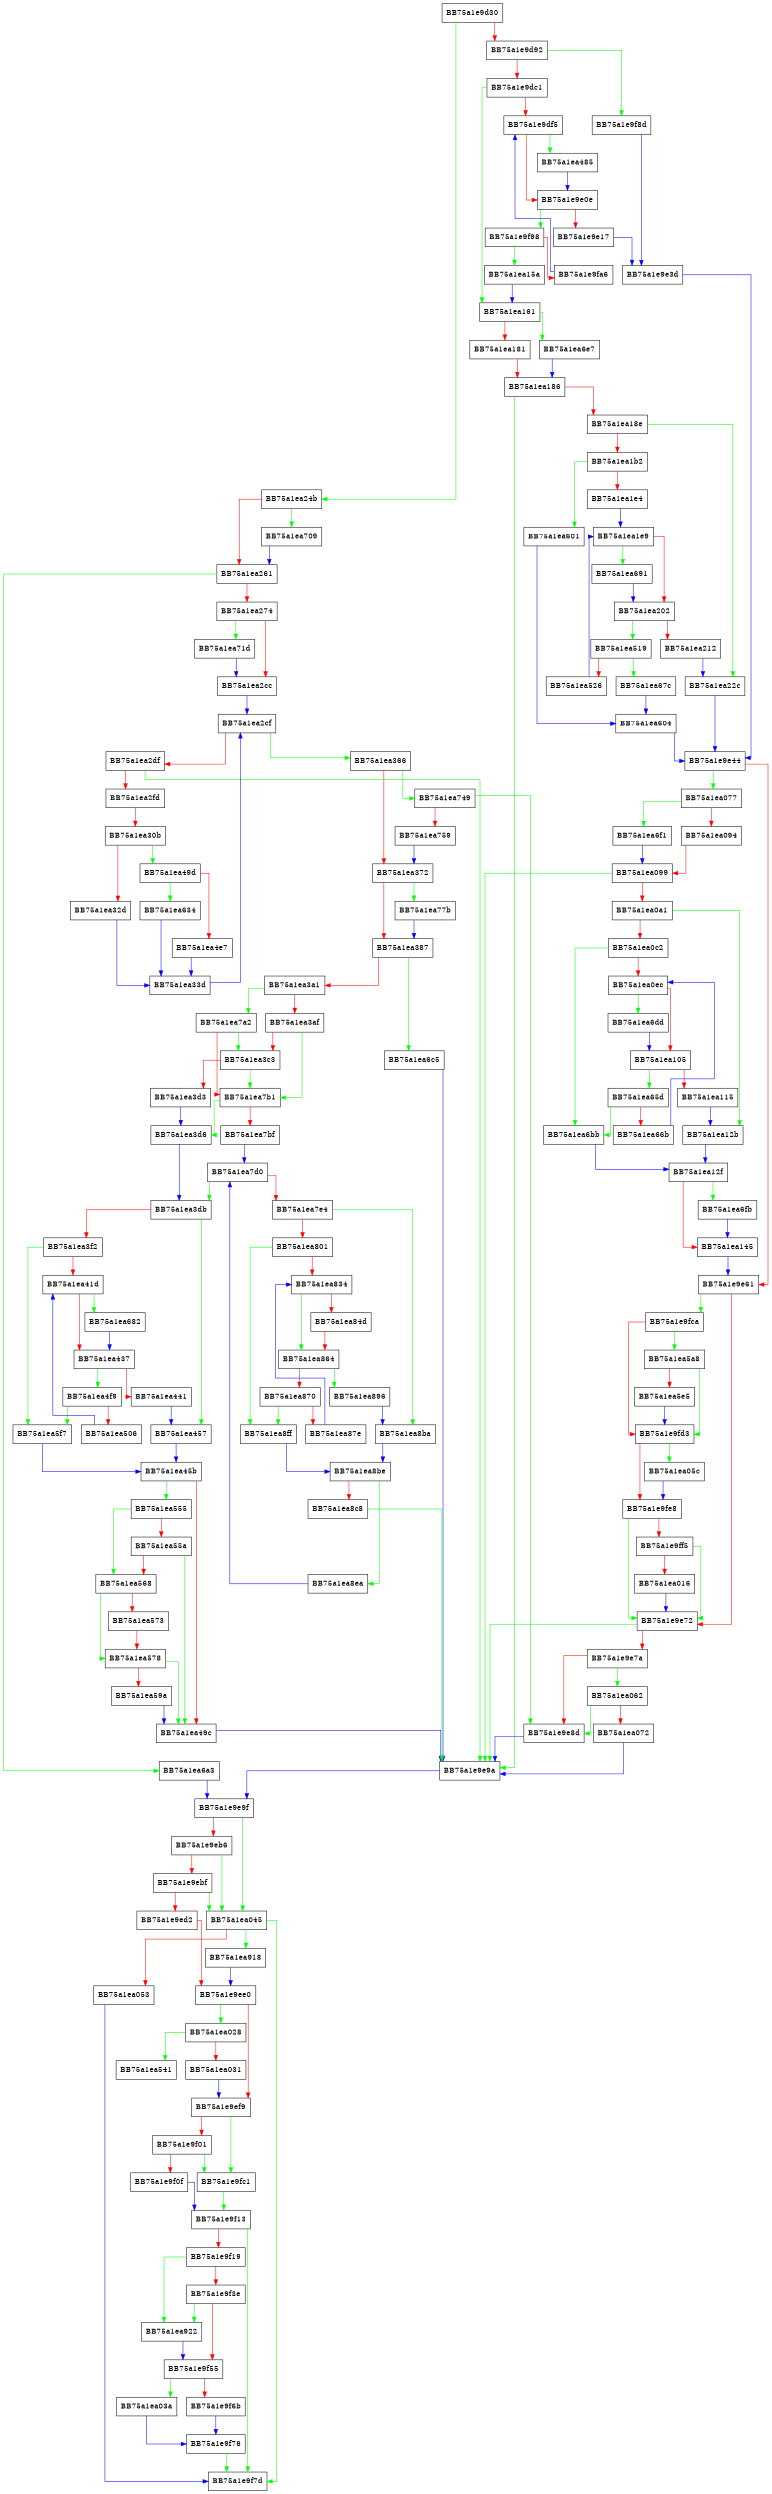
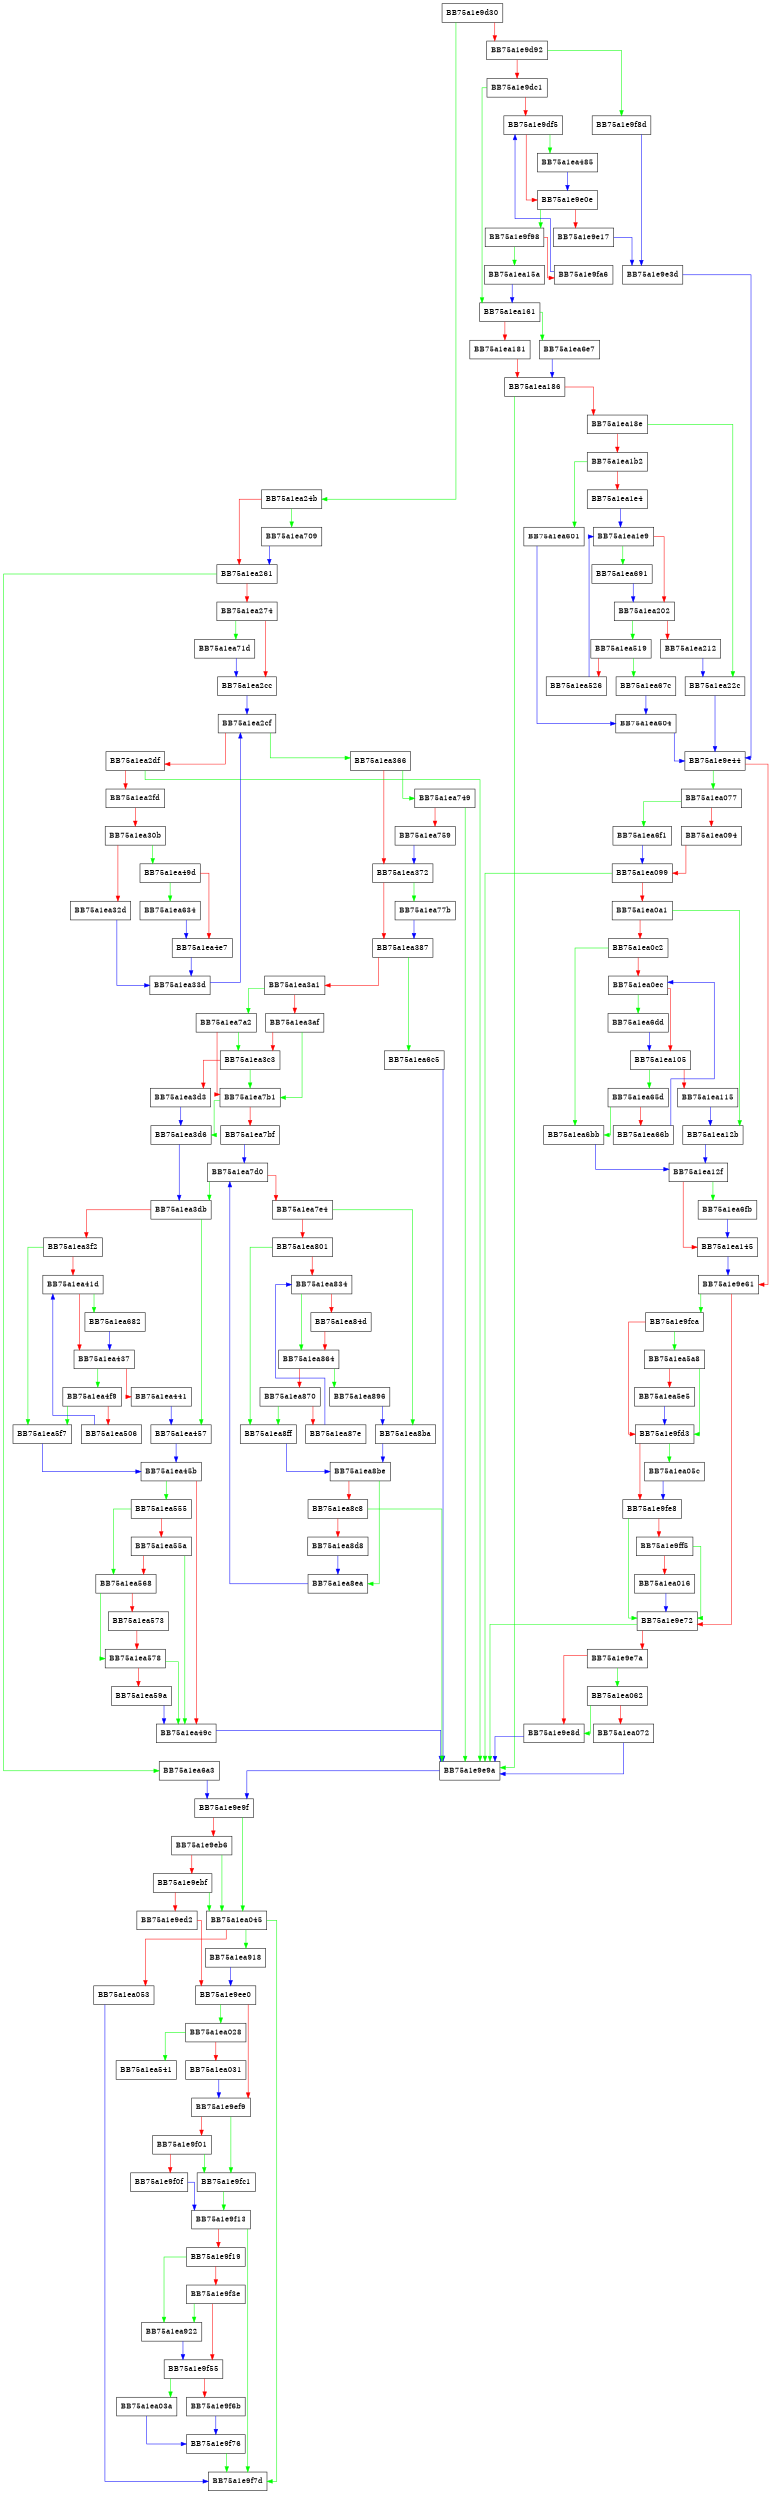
(161, 945) -> (186, 927)
(530, 1229) -> (465, 1282)
none -> (338, 1546)
